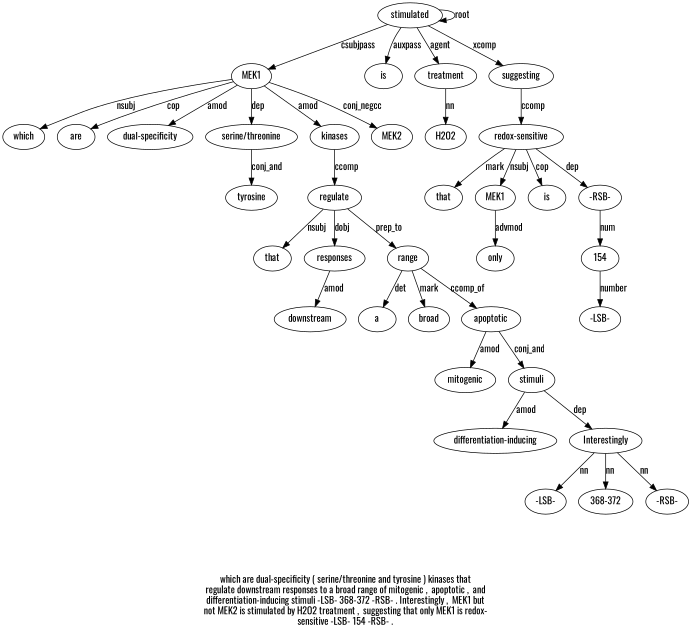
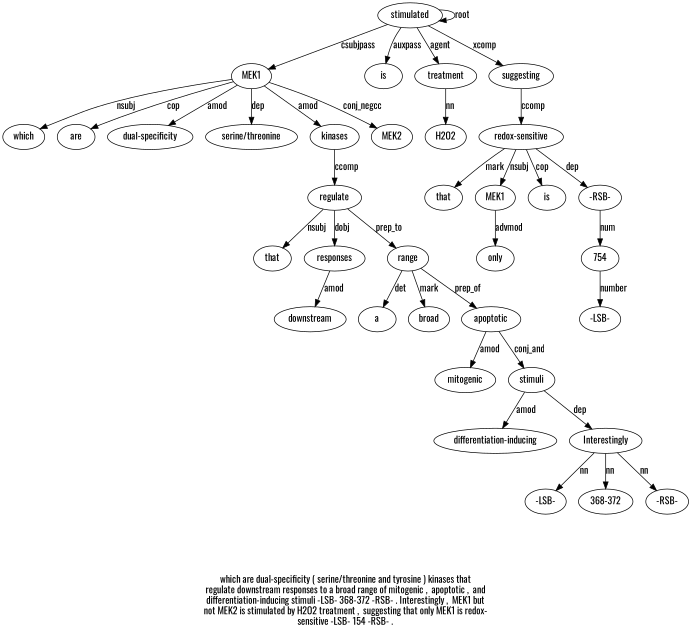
(252, 198) -> none
(600, 258) -> (600, 258)
(468, 289) -> (468, 289)
